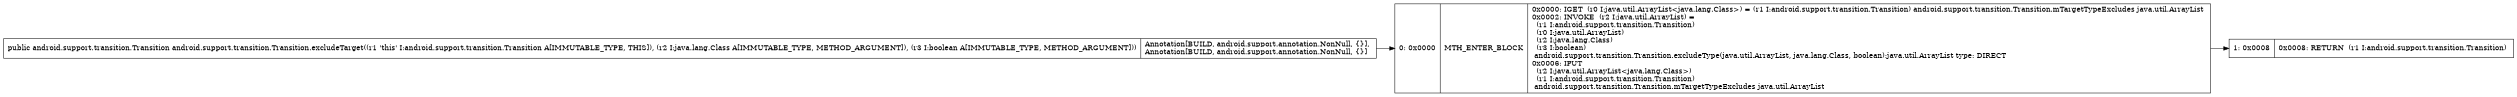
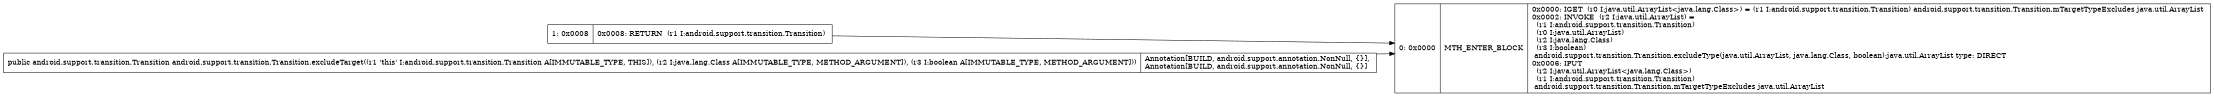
(2217, 48) -> (1111, 39)
